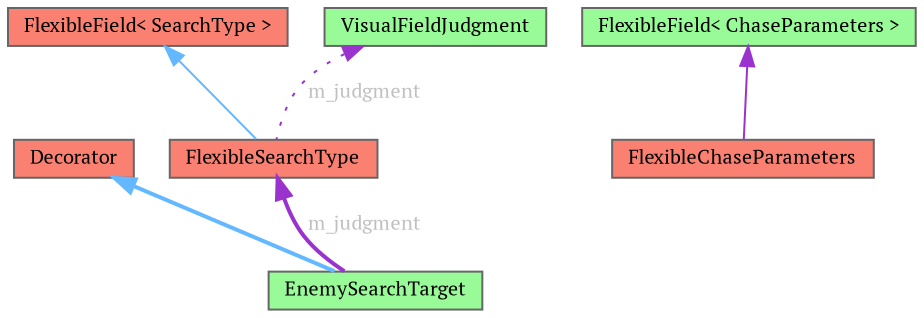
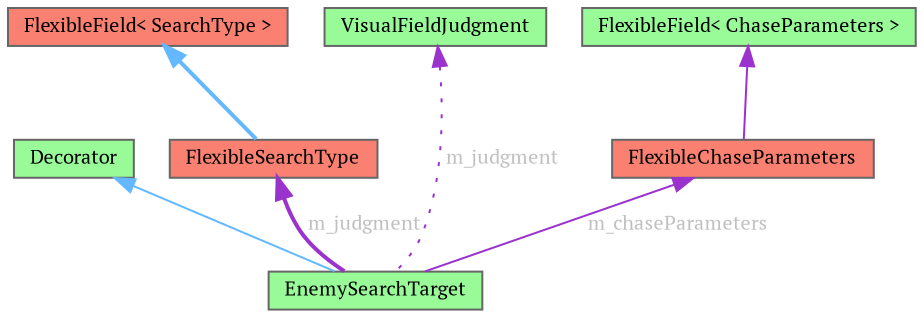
(299, 88) -> (437, 174)
(218, 100) -> (218, 100)
(74, 159) -> (74, 159)
none -> (549, 228)
(234, 229) -> (234, 229)
